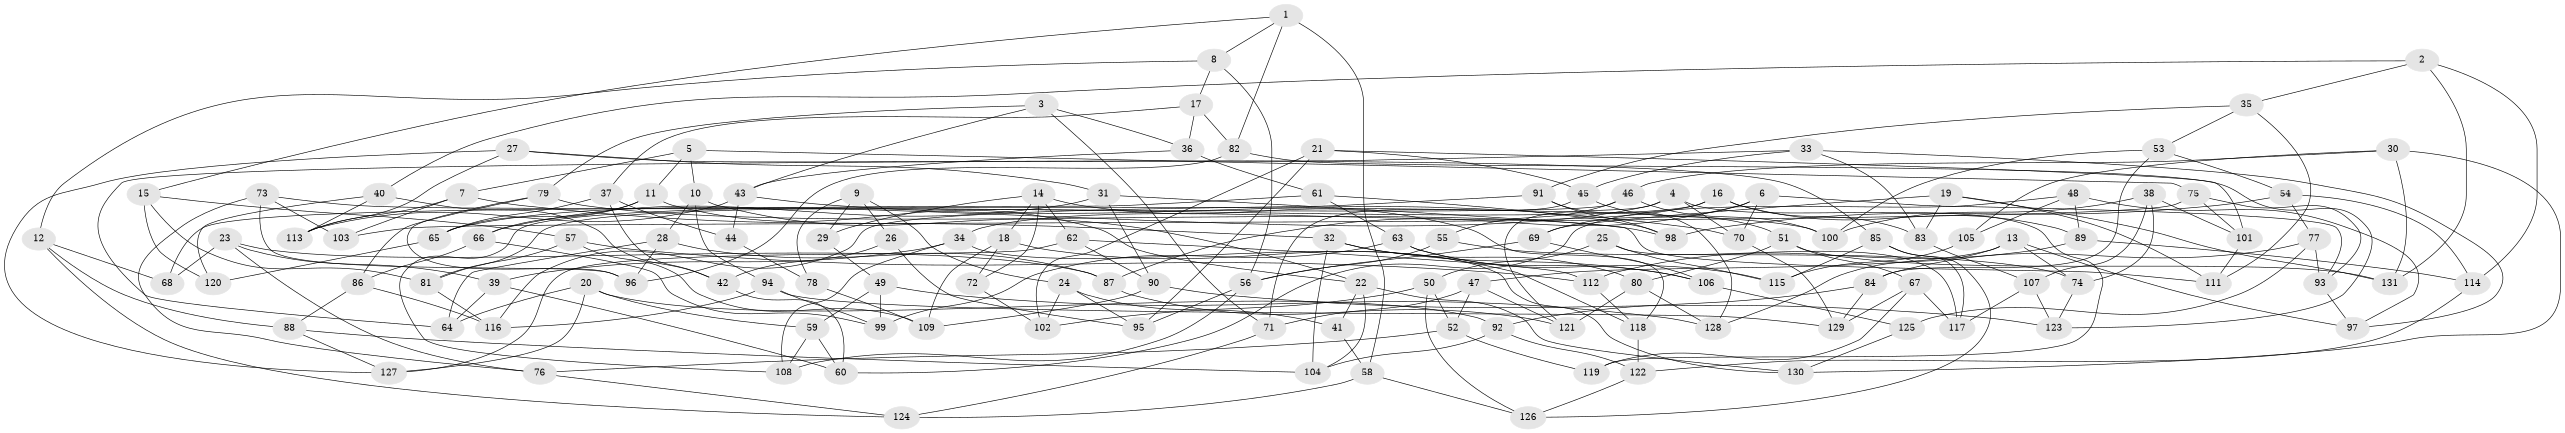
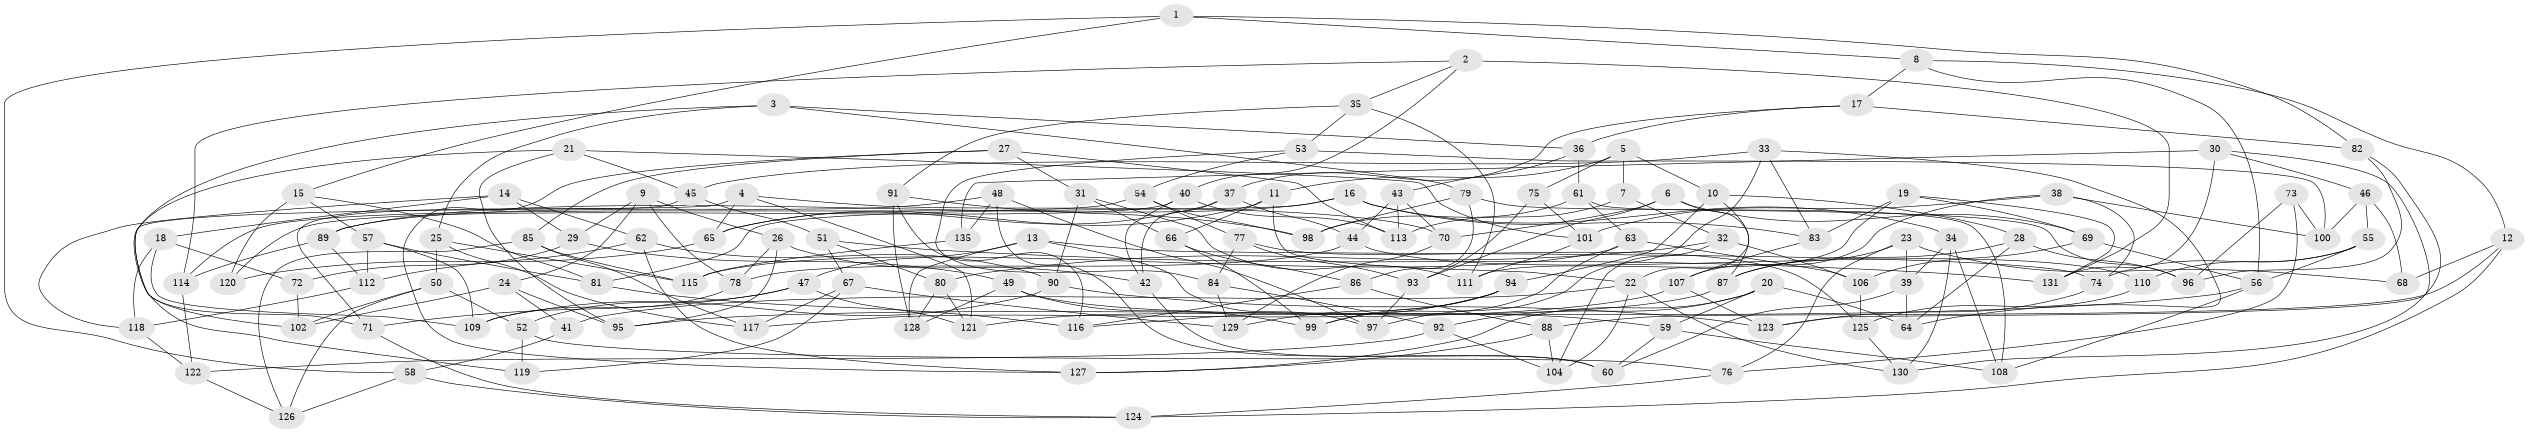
(889, 145) -> (578, 130)
(341, 239) -> none
(1967, 239) -> (963, 239)
(1032, 241) -> (431, 265)
none -> (757, 261)
none -> (2142, 284)
